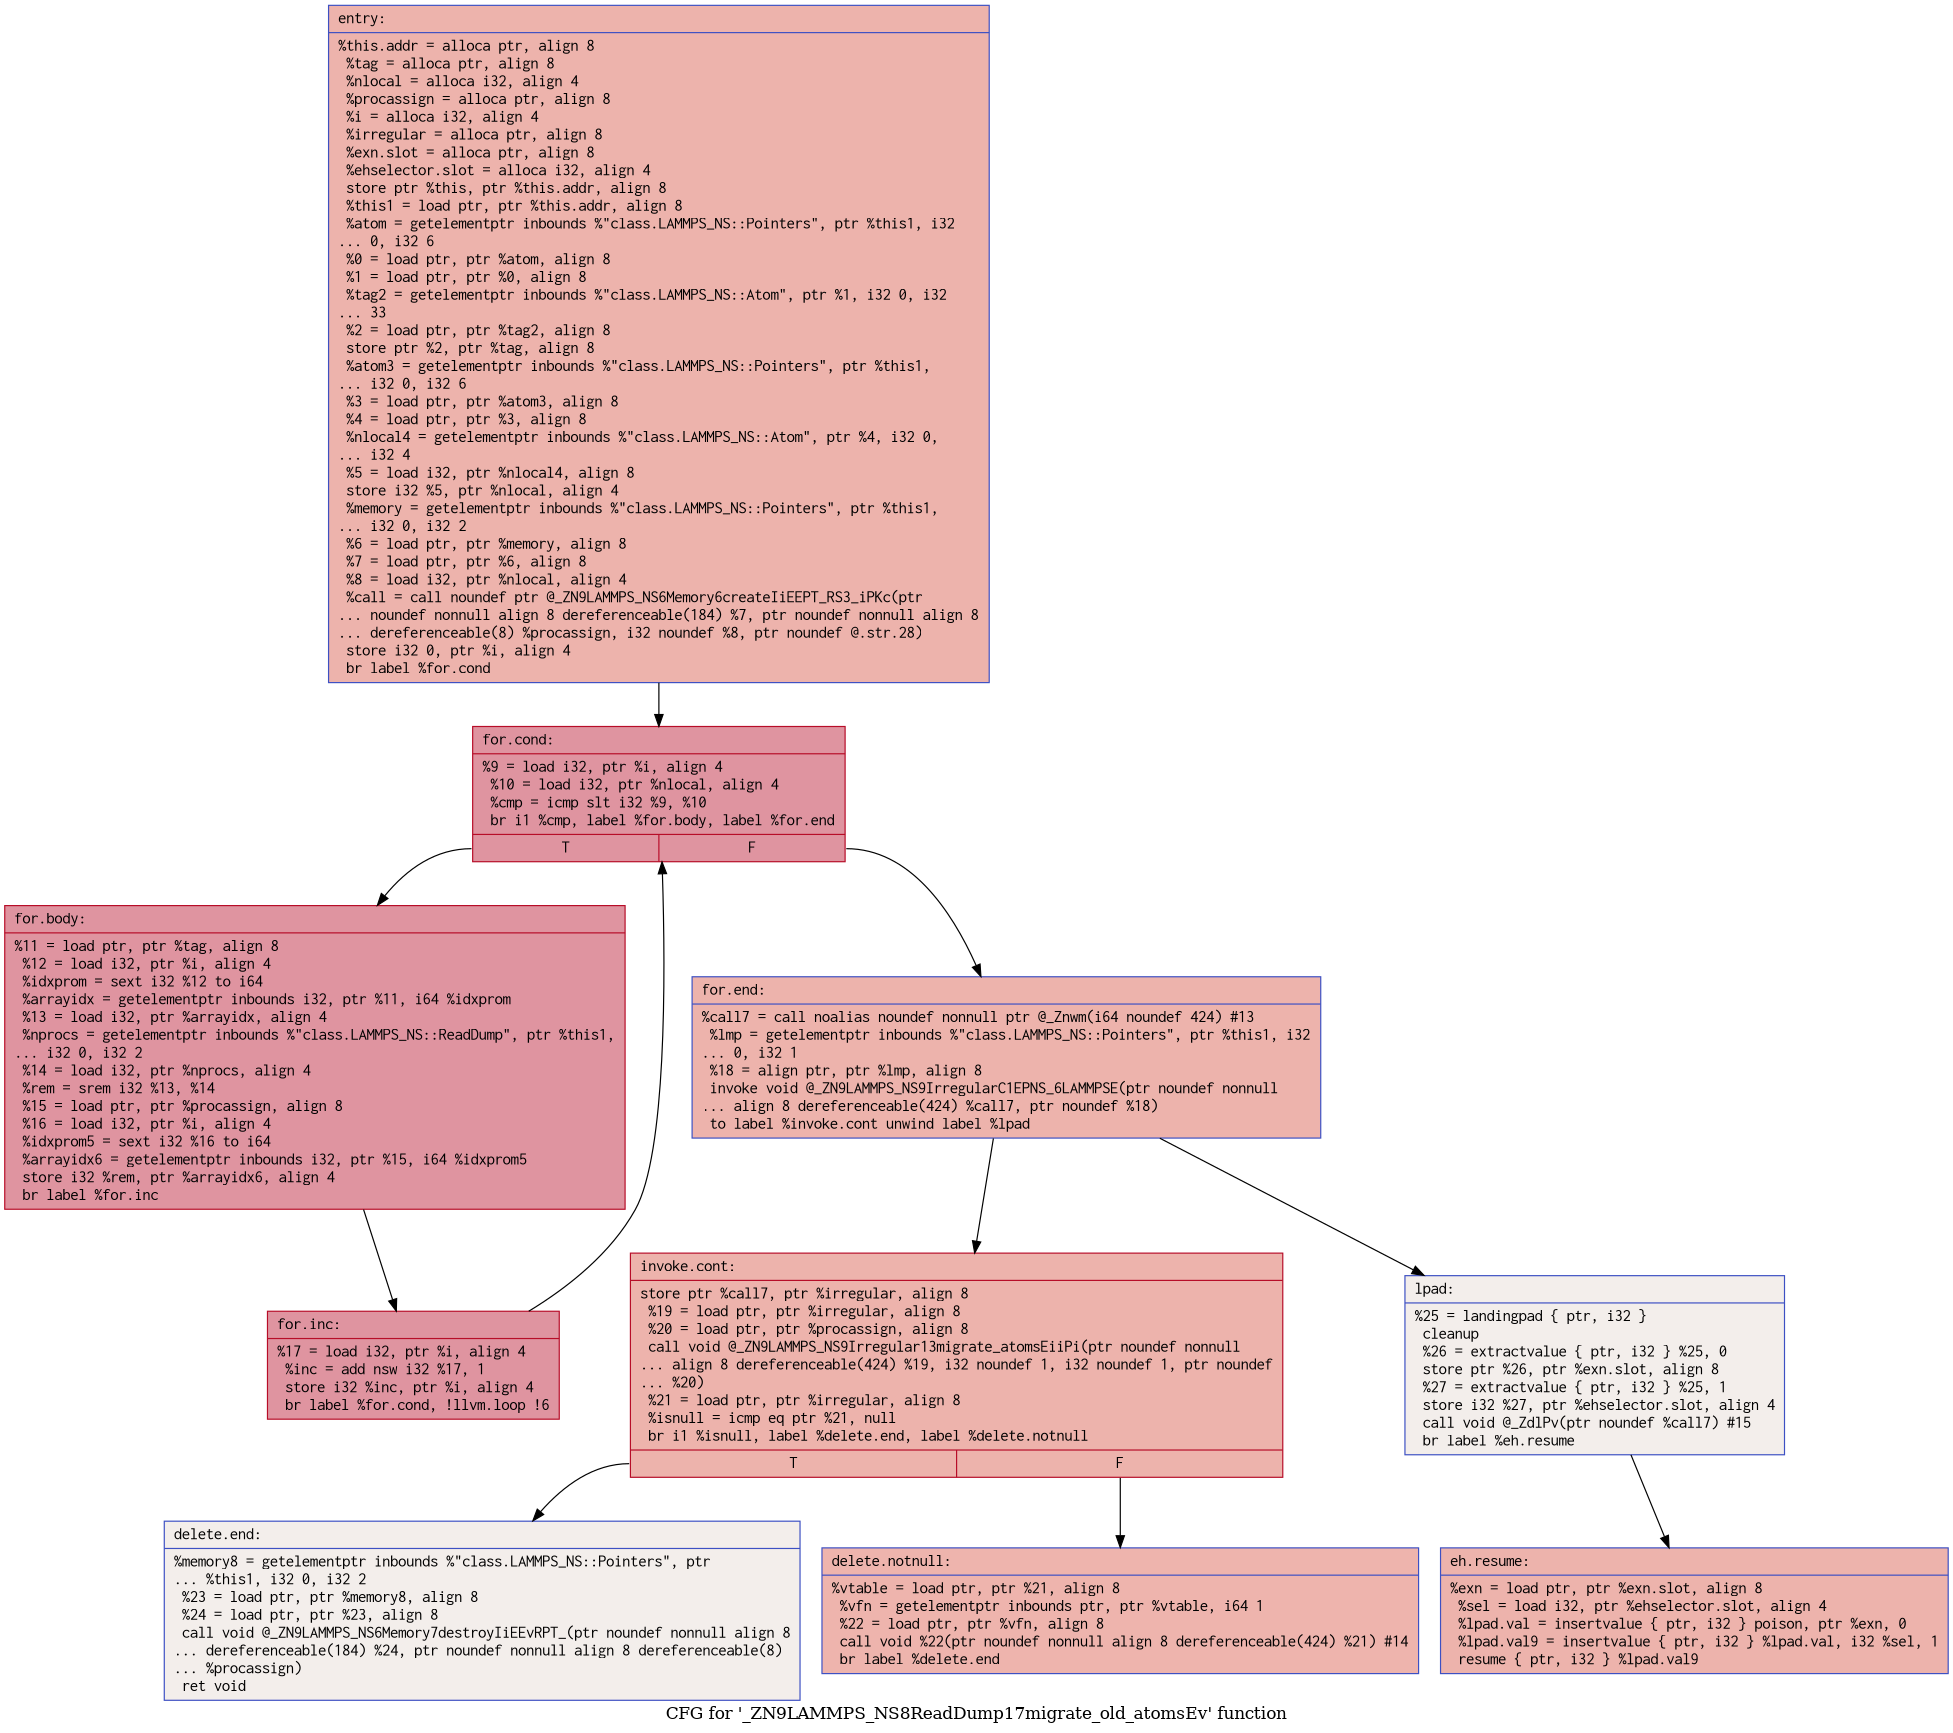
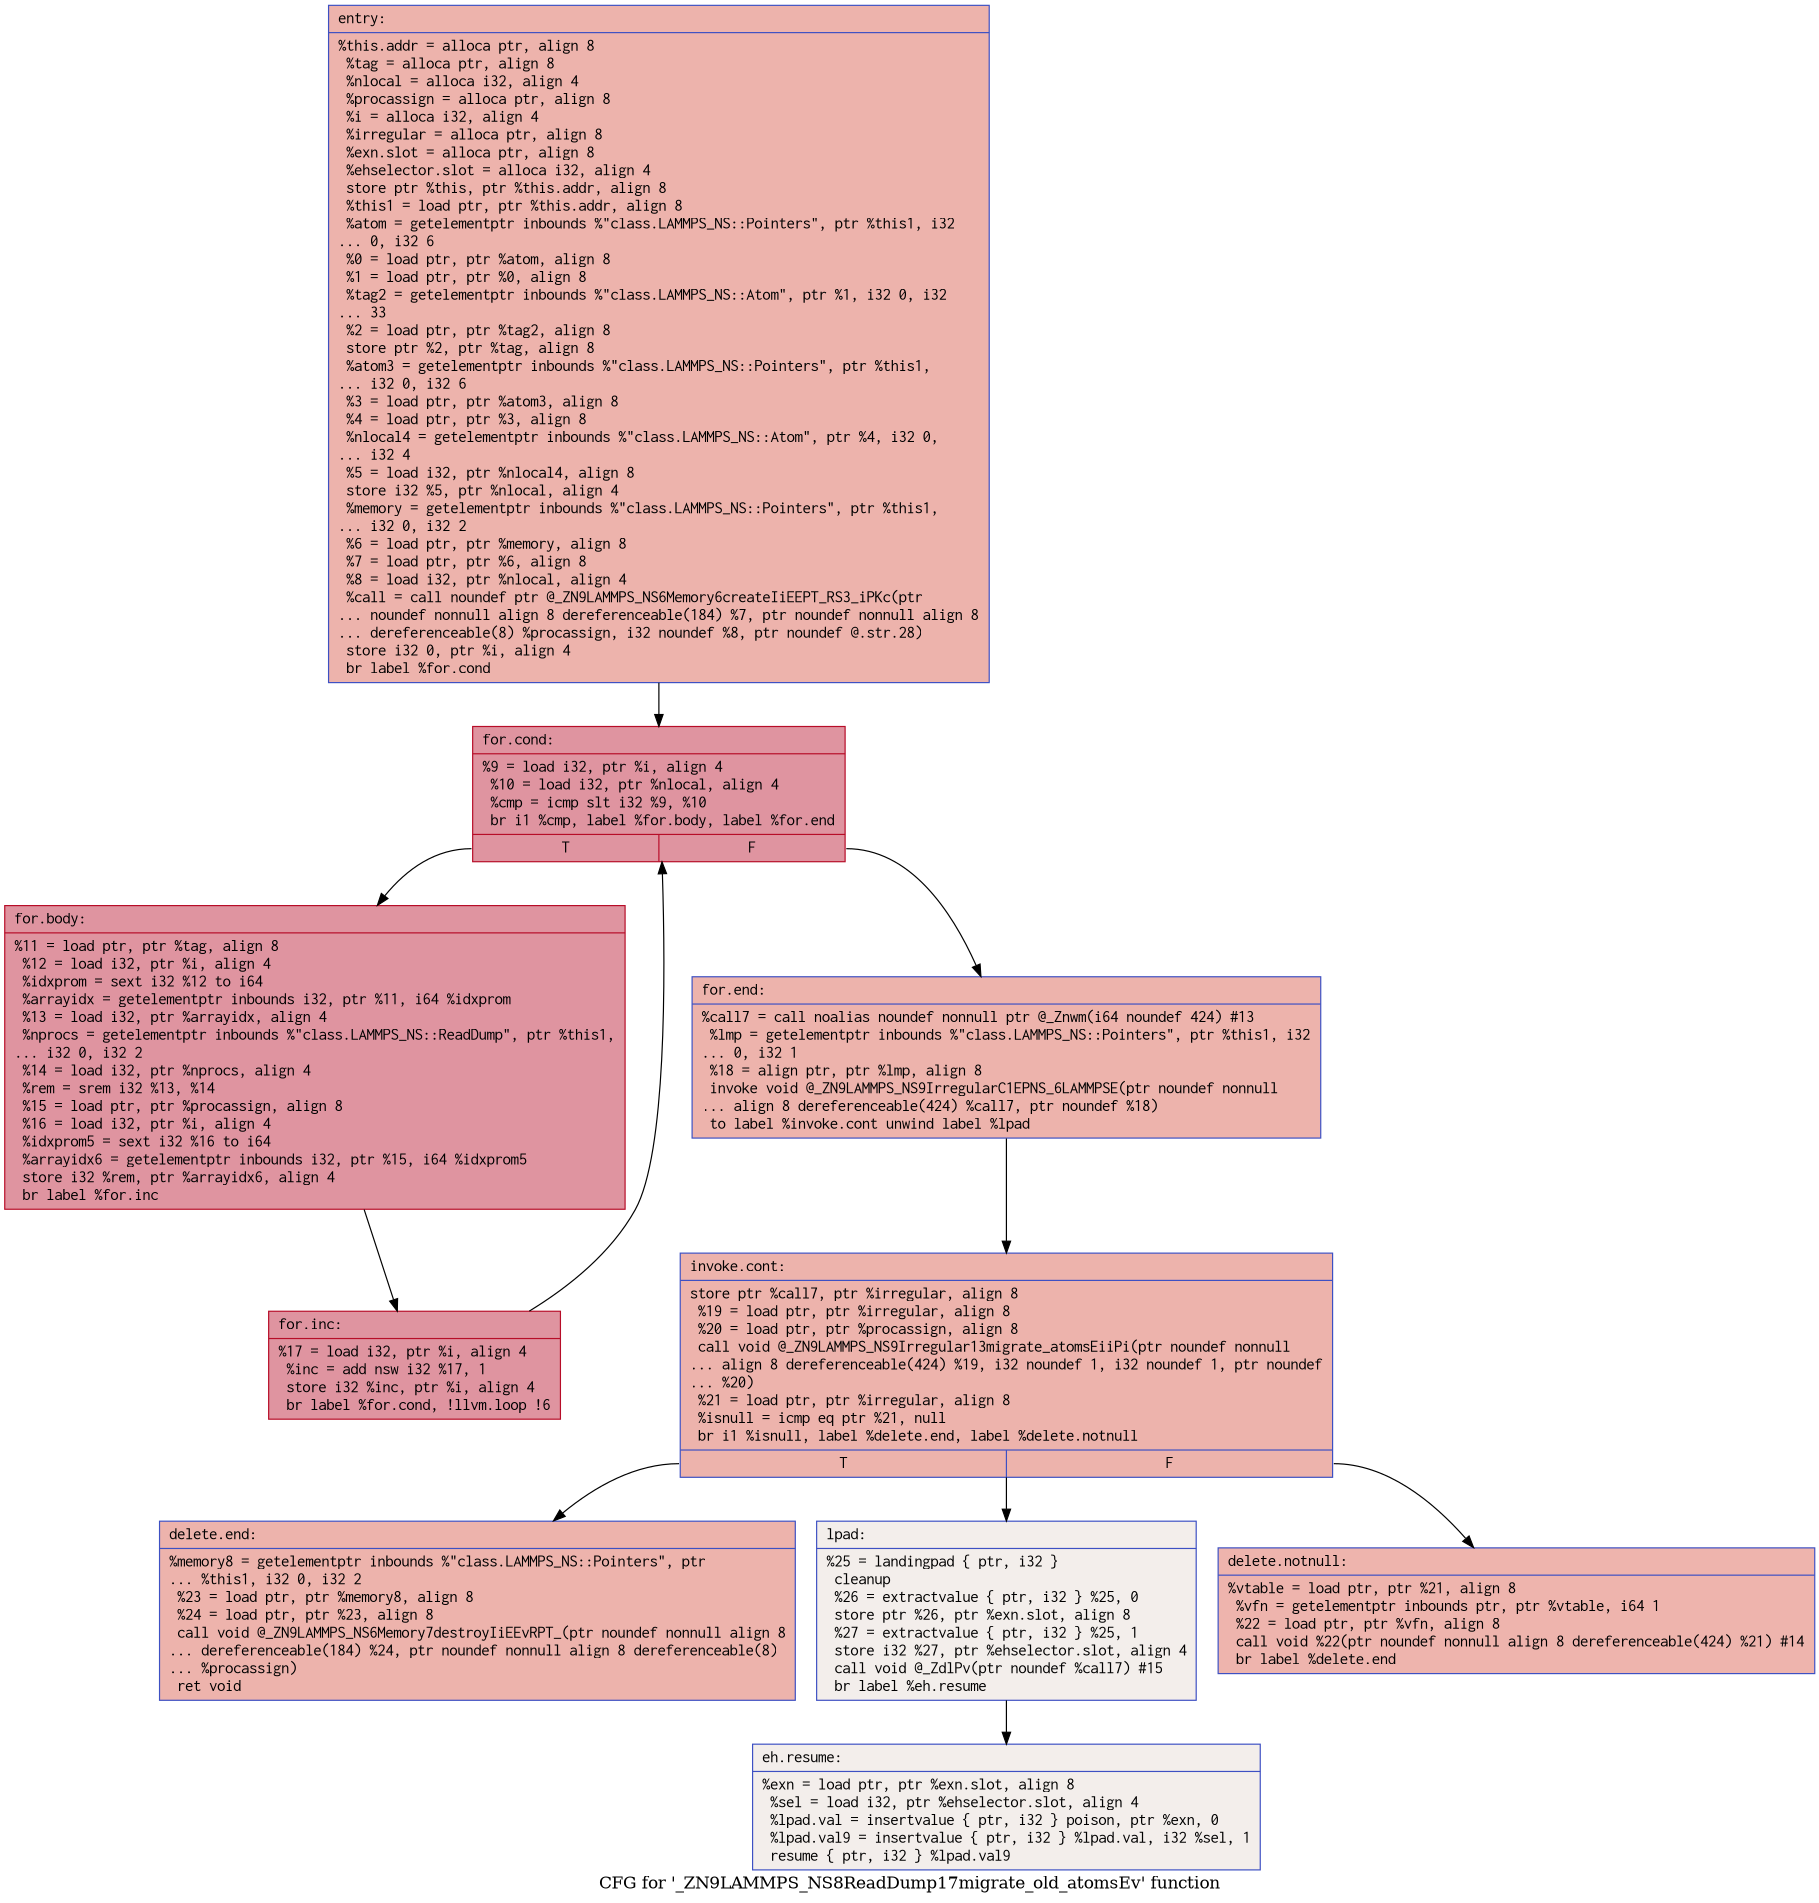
(1286, 1204) -> (1006, 1493)
(957, 1365) -> (1006, 1365)
(482, 1611) -> (477, 1611)
(1694, 1611) -> (1006, 1807)
